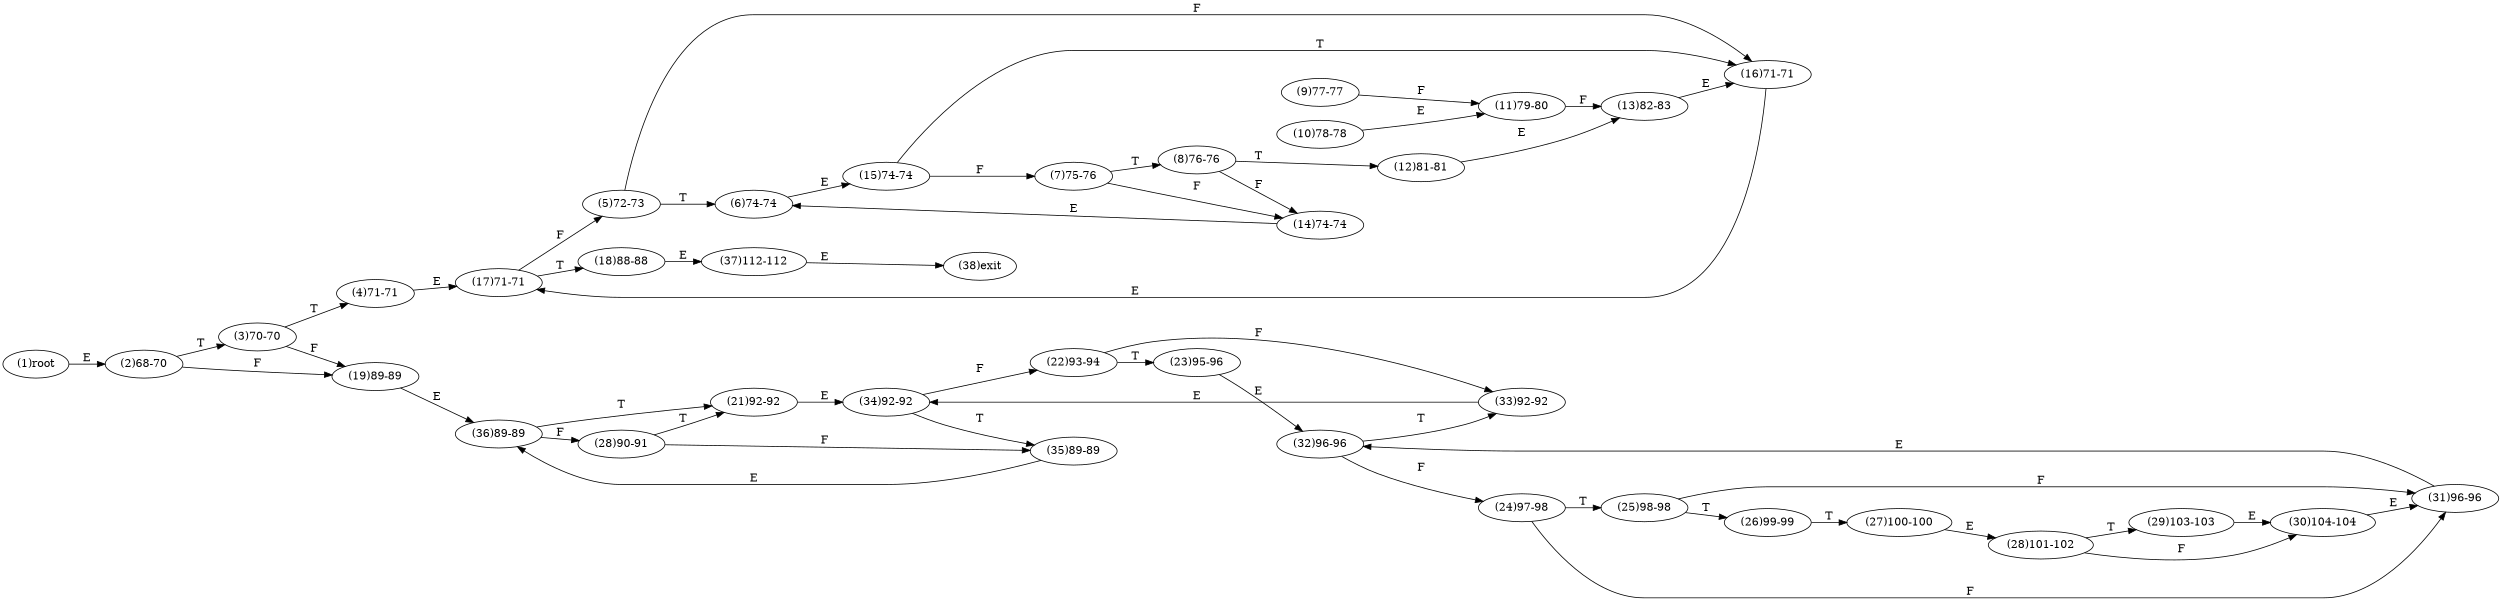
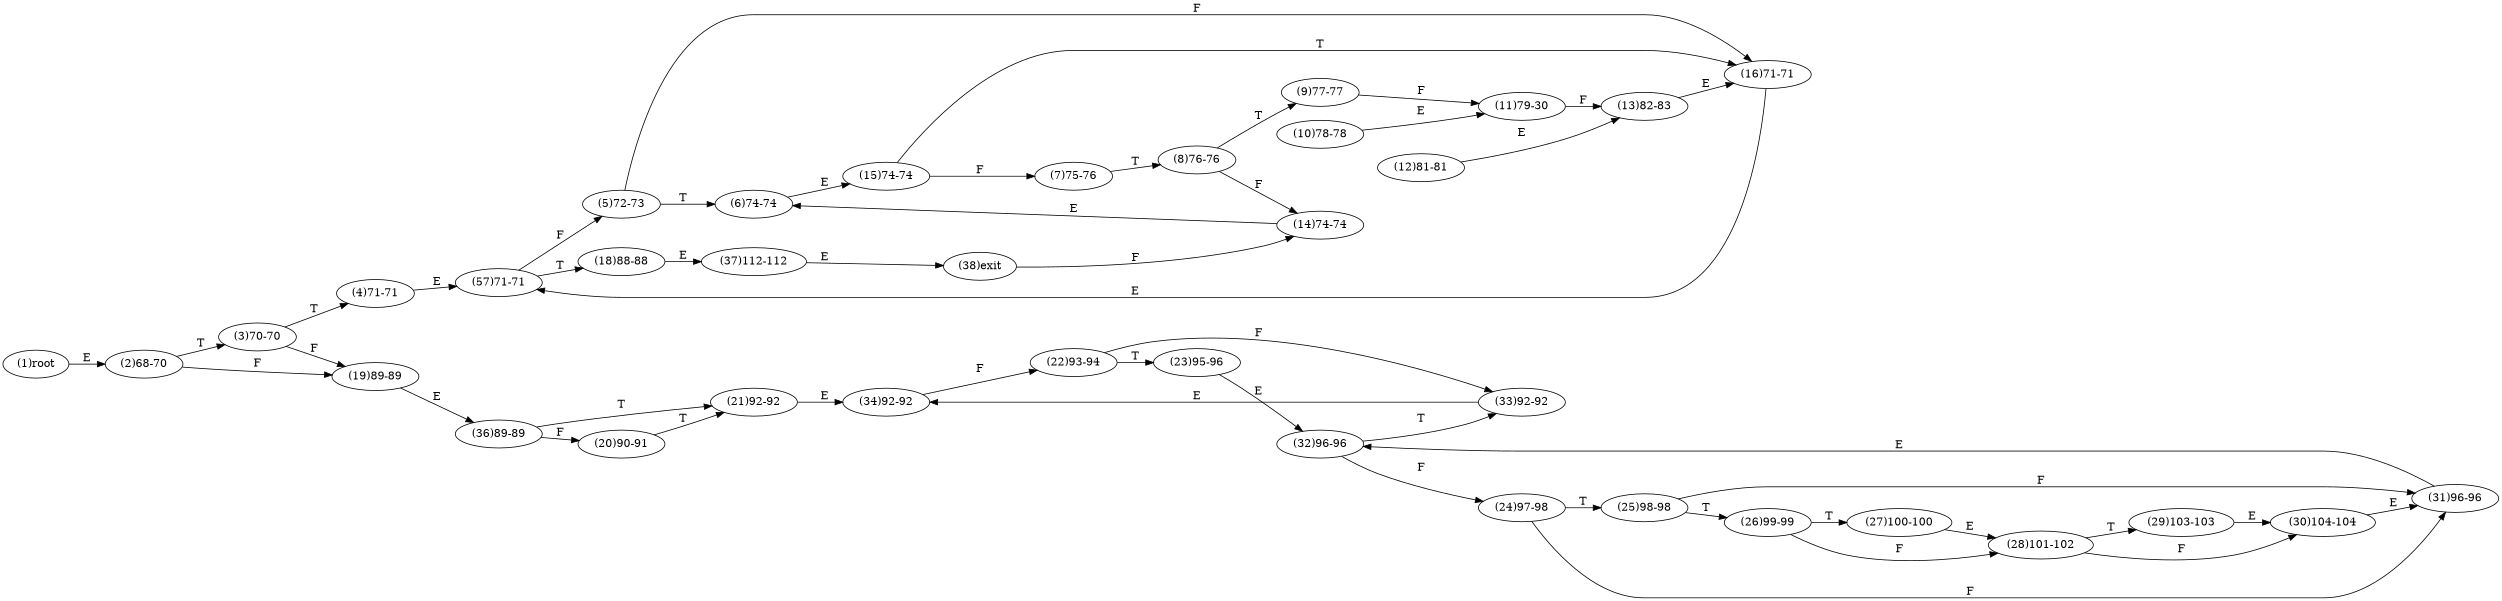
(1522, 106) -> (1522, 106)
(1303, 164) -> (1253, 127)
(1191, 200) -> (1152, 262)
(499, 283) -> (499, 283)
(621, 444) -> (621, 444)
(1074, 451) -> none
none -> (1888, 560)
